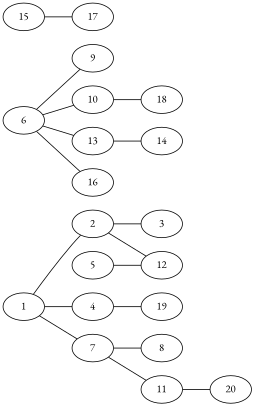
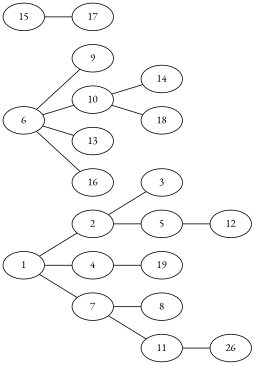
(127, 141) -> (127, 89)
(127, 245) -> (127, 224)
(231, 389) -> (231, 348)
